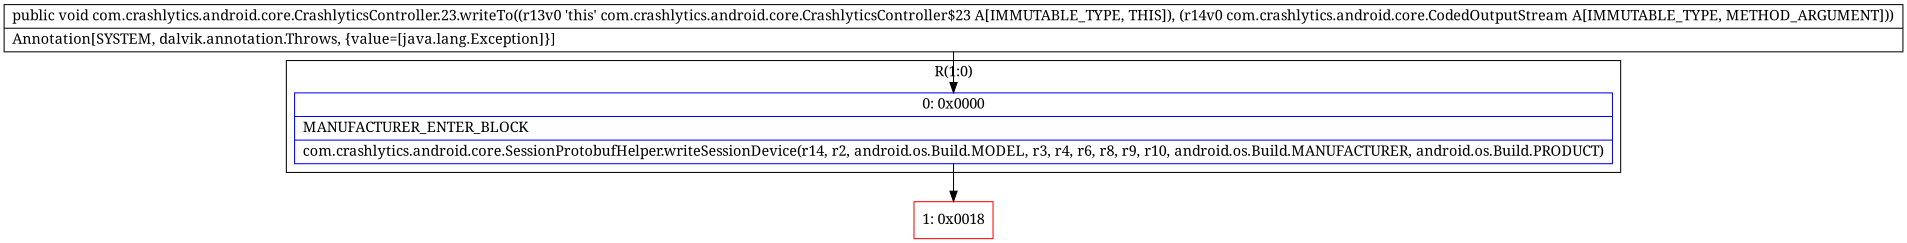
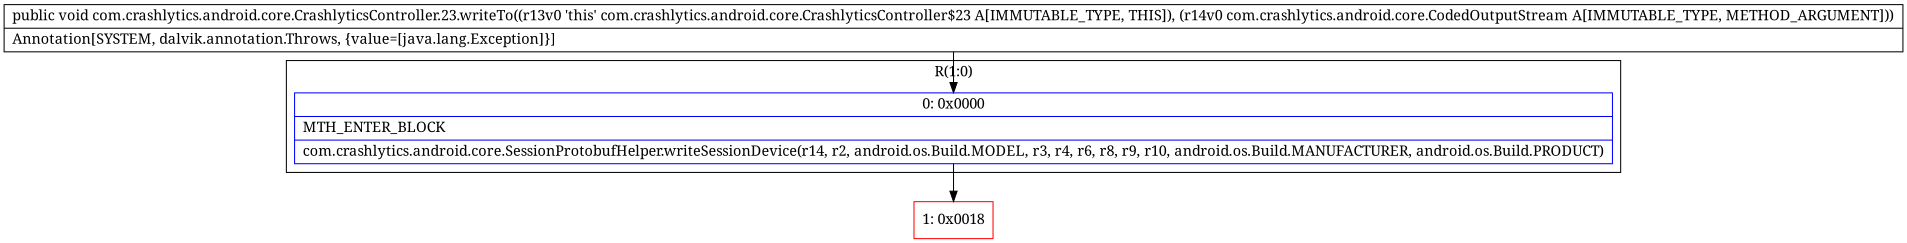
(416, 128) -> (374, 128)
